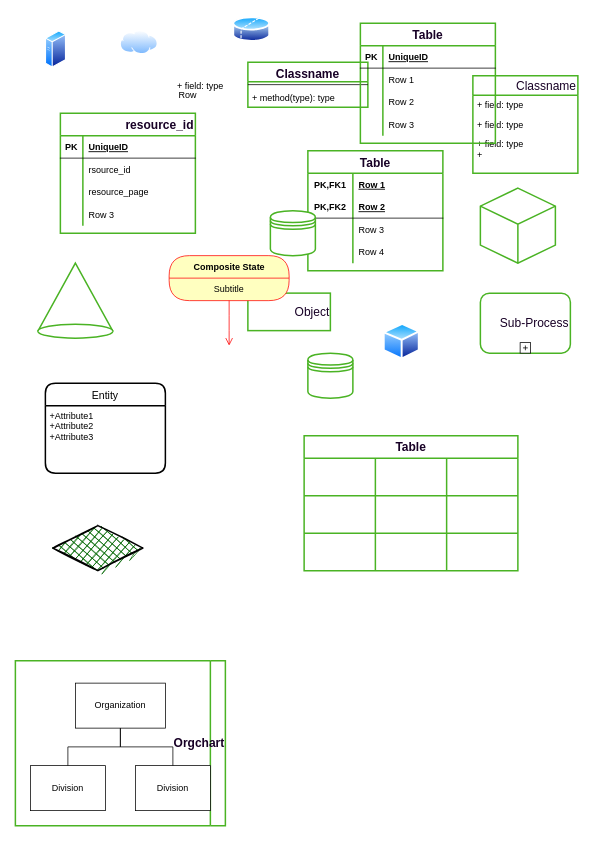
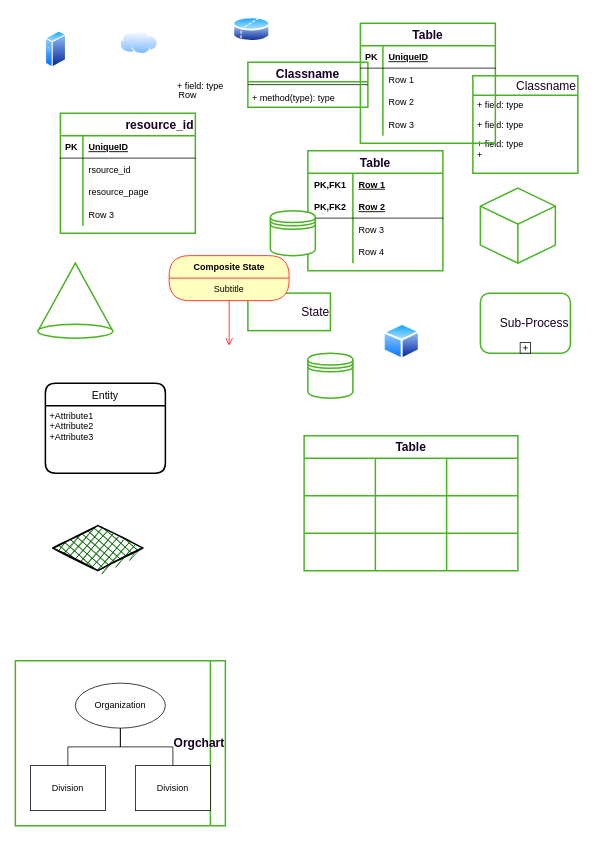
(309, 312) -> (313, 312)
(120, 705) -> (120, 705)
